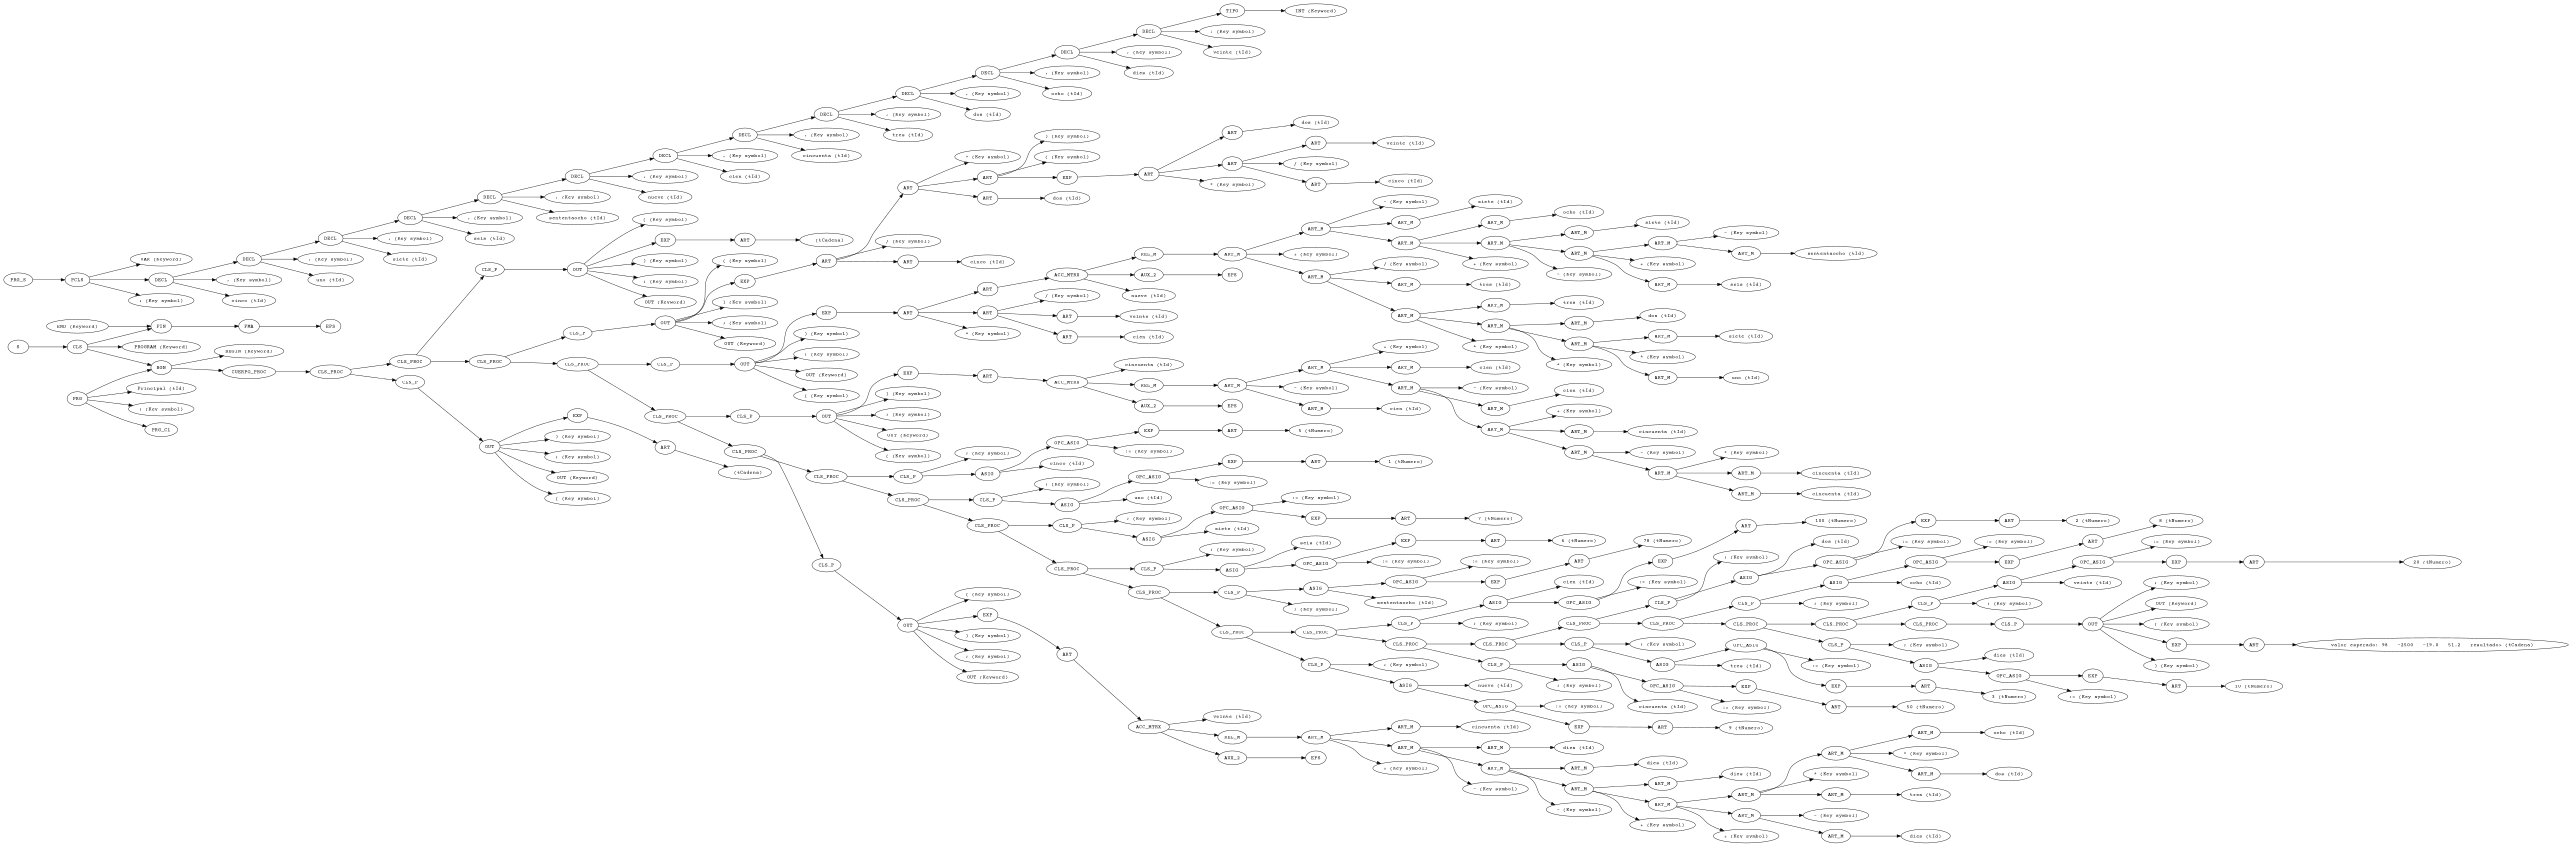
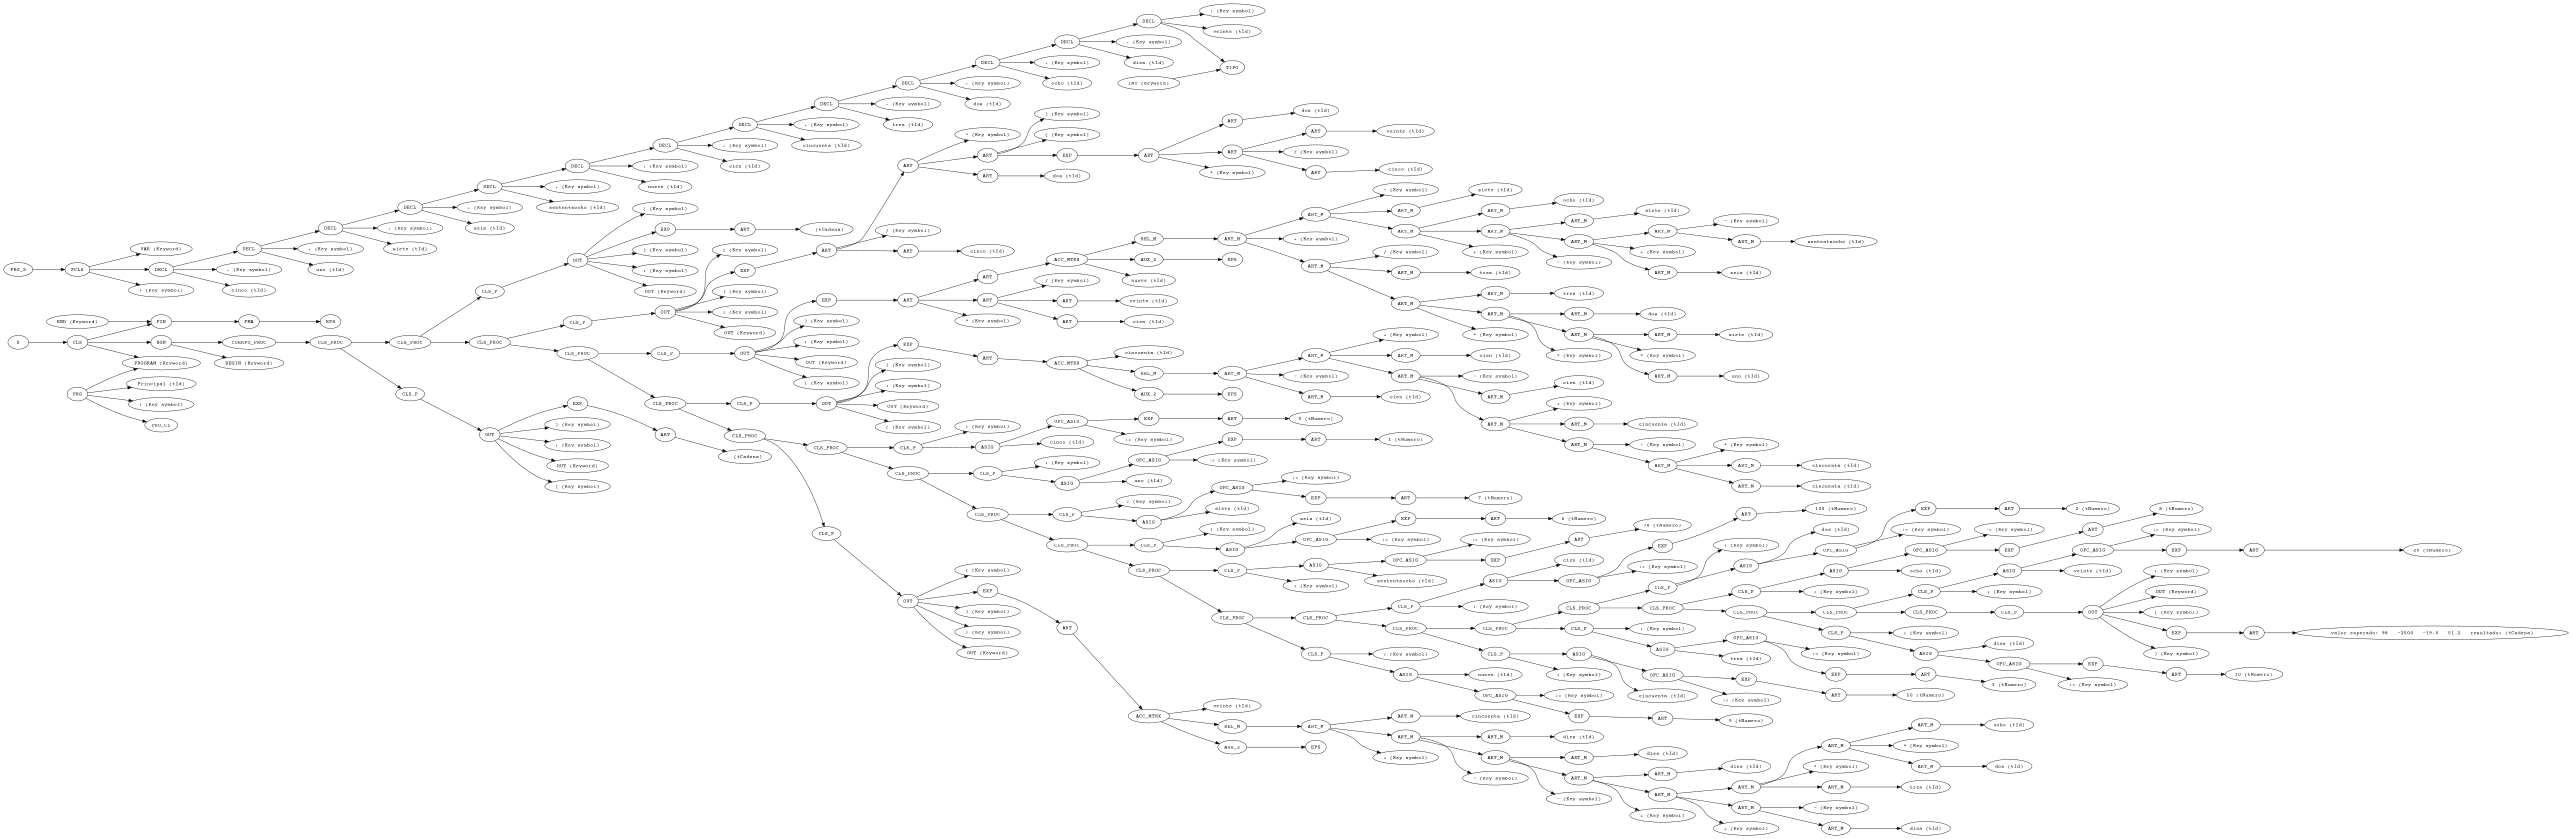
(1263, 11) -> (1195, 75)
(116, 380) -> (109, 379)
